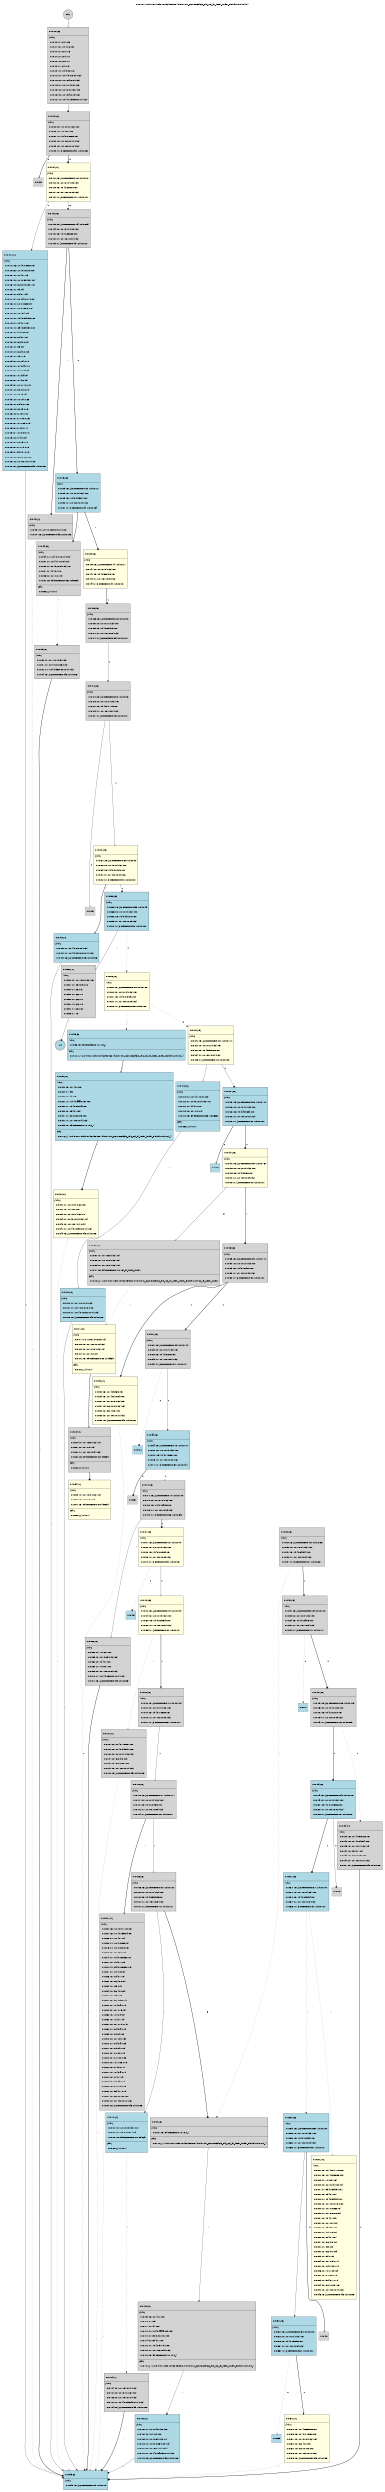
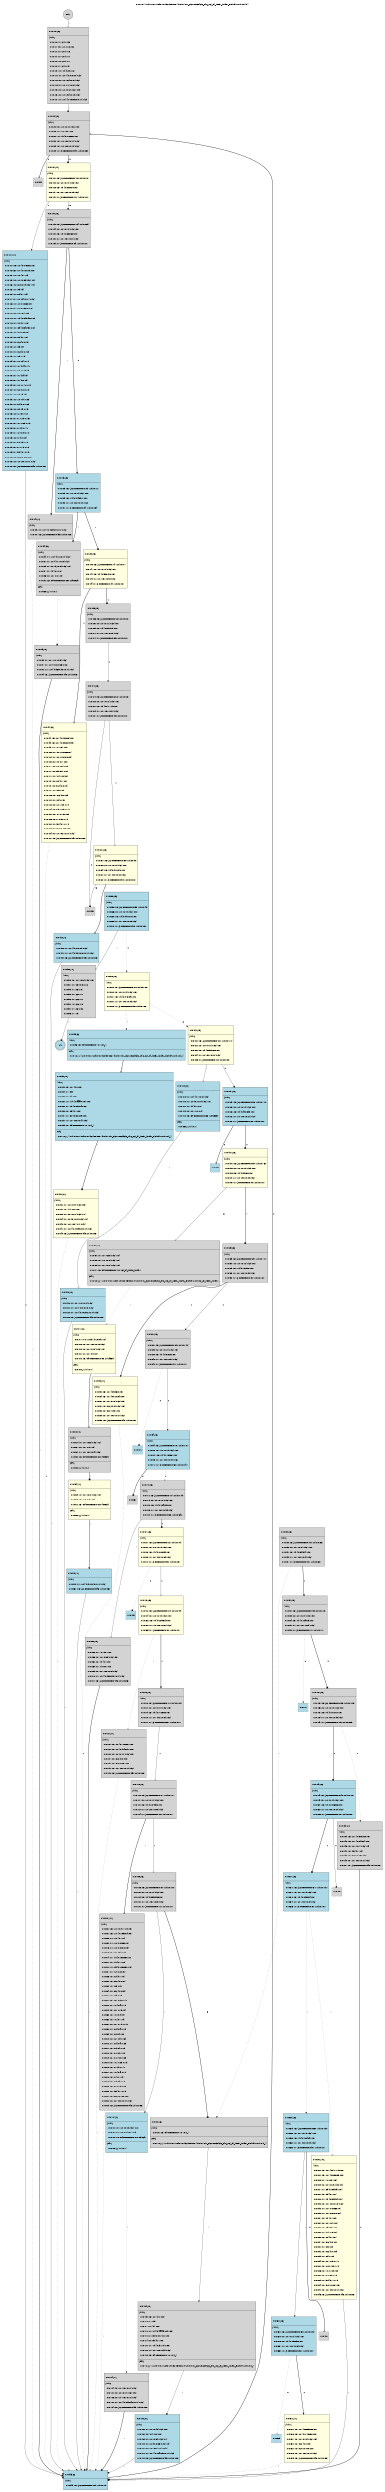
none -> (64, 783)
(121, 887) -> (92, 894)
none -> (272, 1278)
(207, 1306) -> (207, 1306)
none -> (89, 1581)
none -> (294, 2473)
